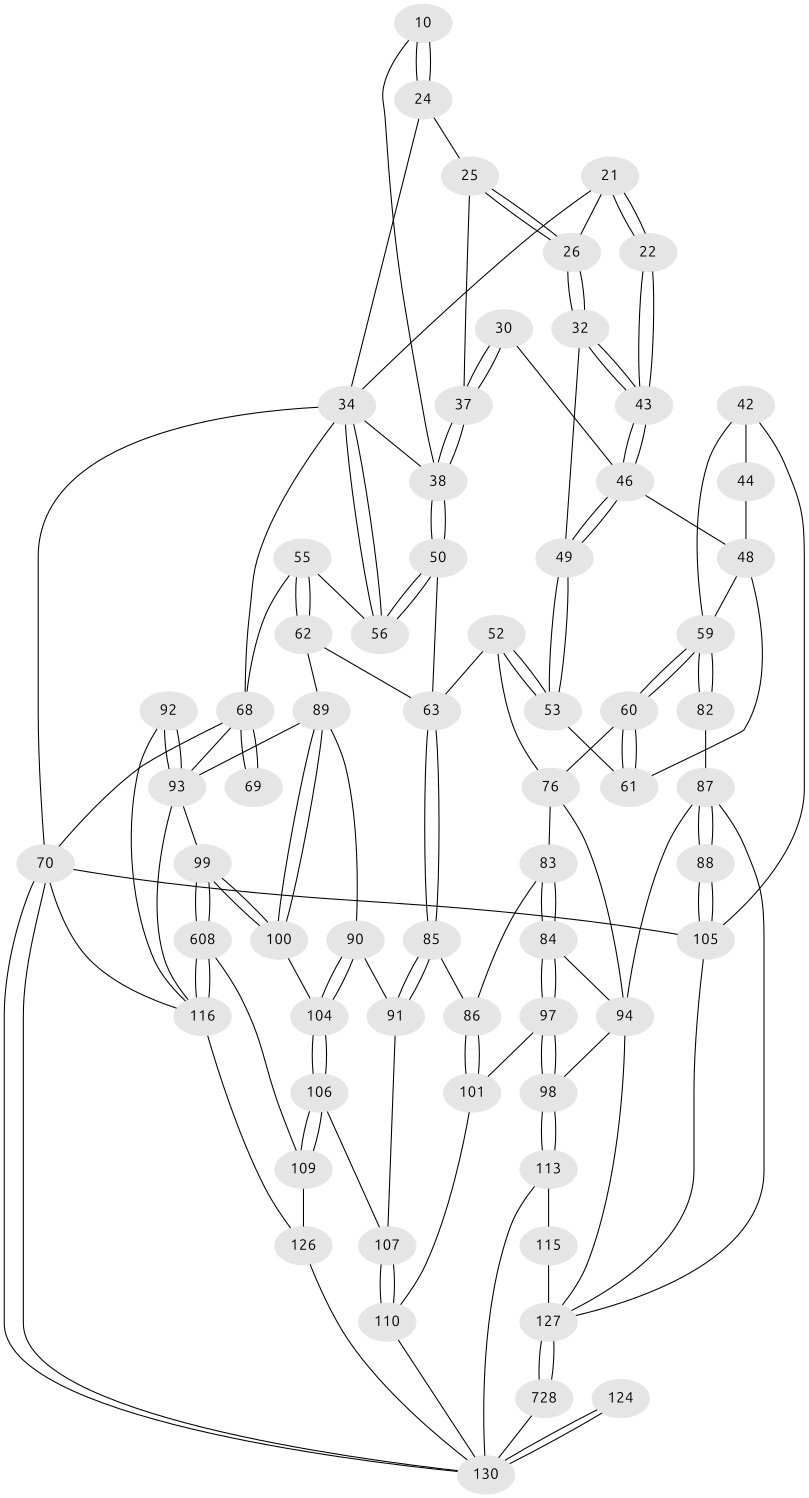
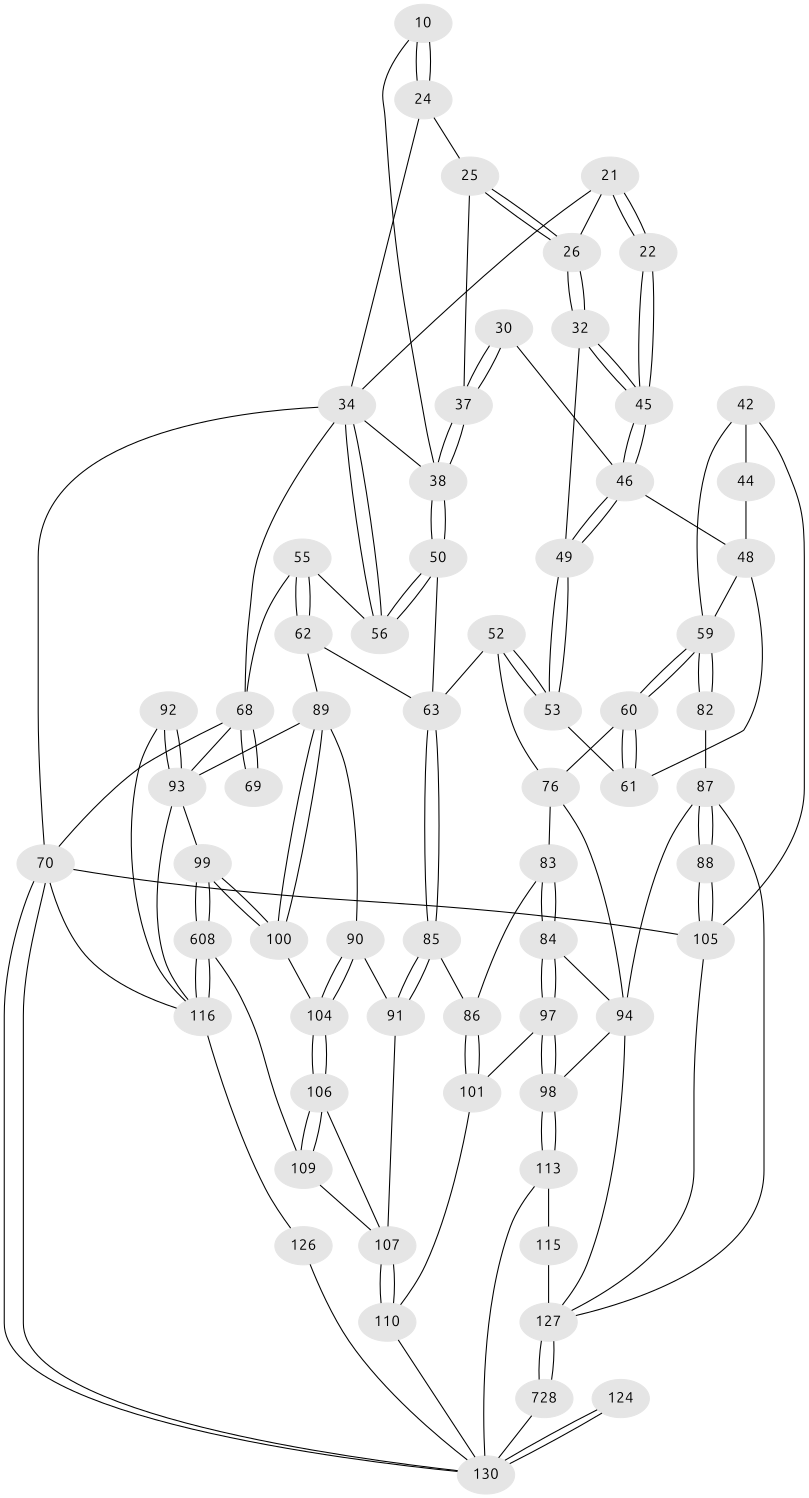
(644, 405) -> (644, 405)
(303, 1208) -> (345, 1208)
